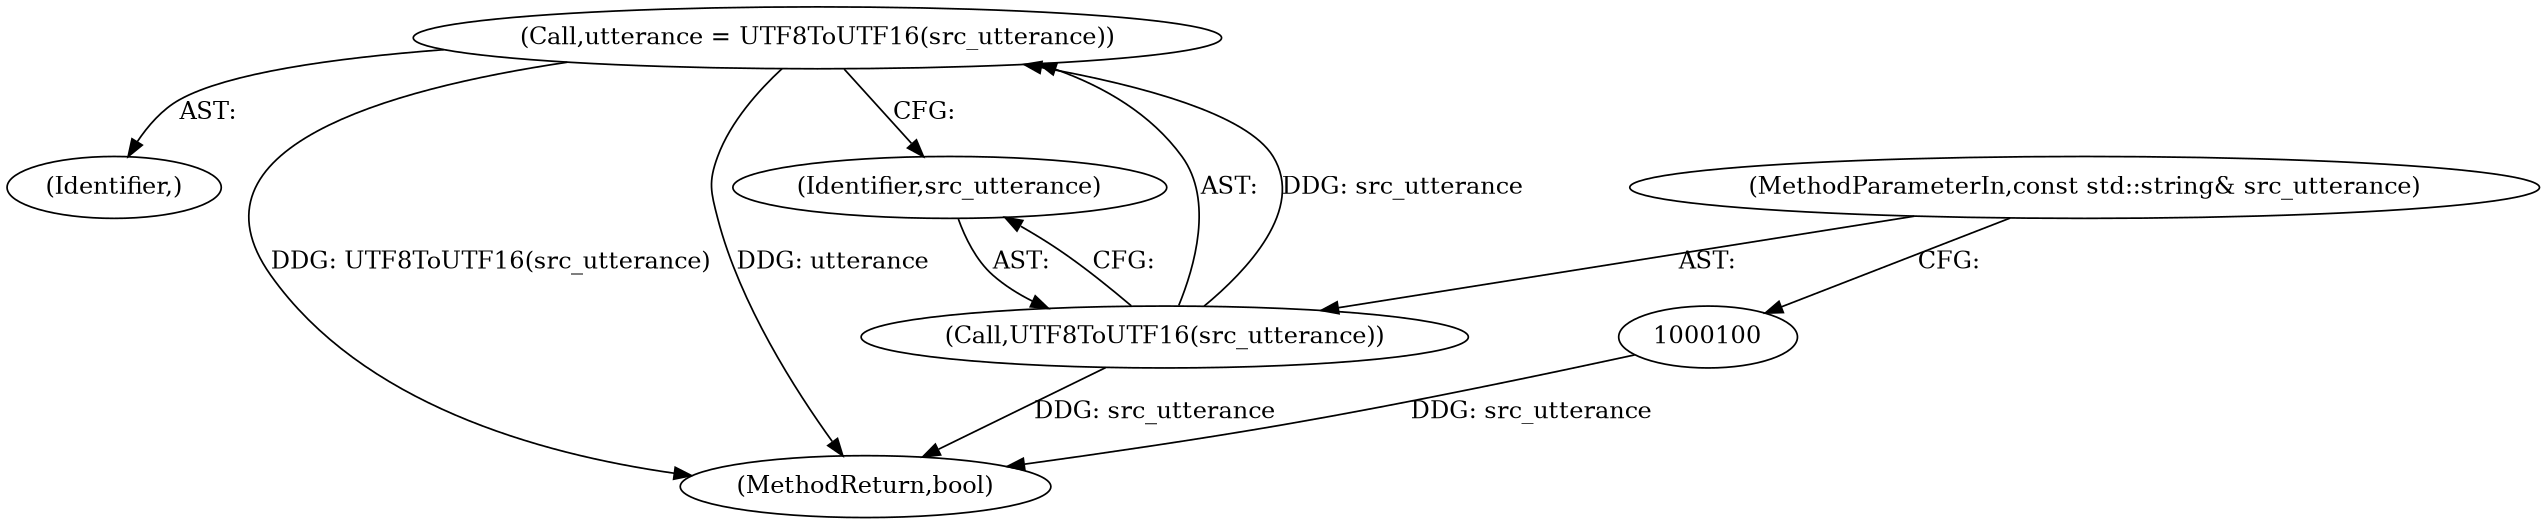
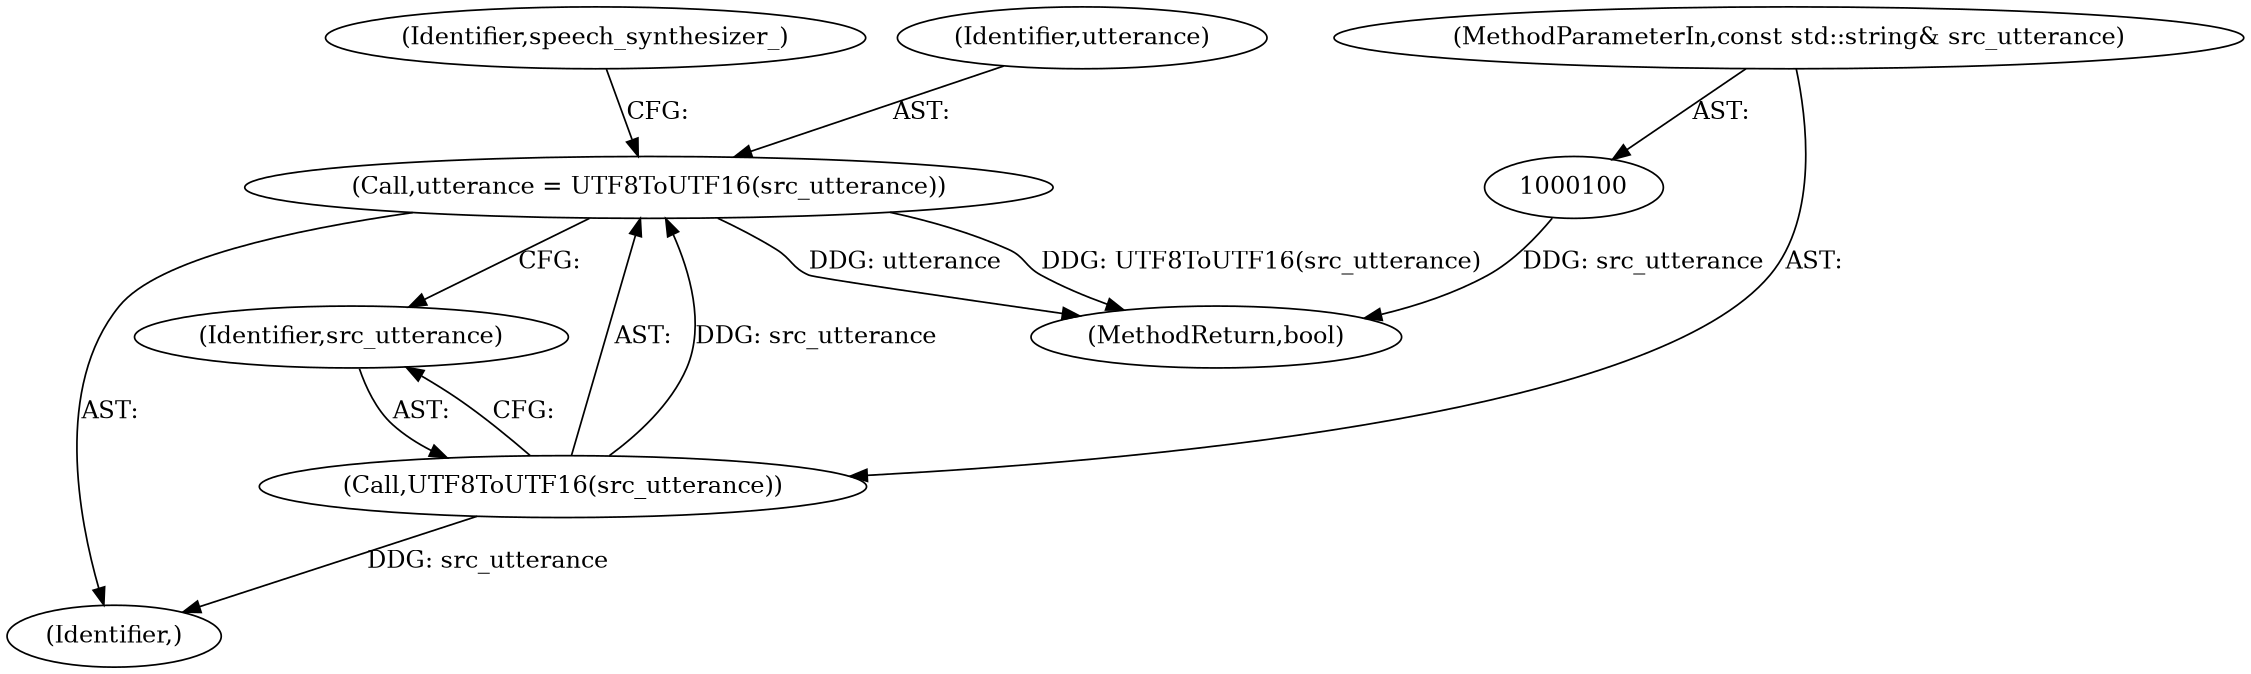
none -> (596, 38)
none -> (1082, 38)
(1953, 262) -> (1725, 113)
(1022, 408) -> (338, 562)
